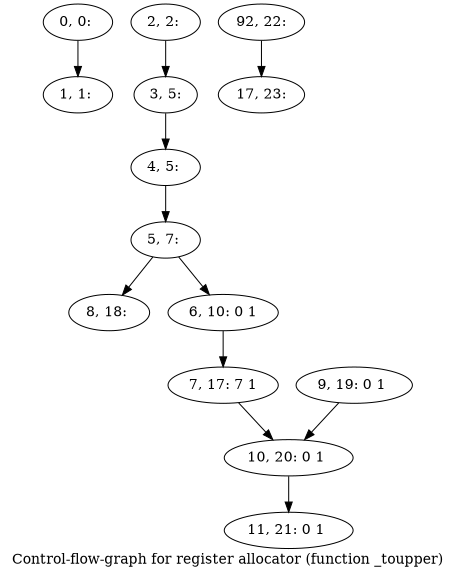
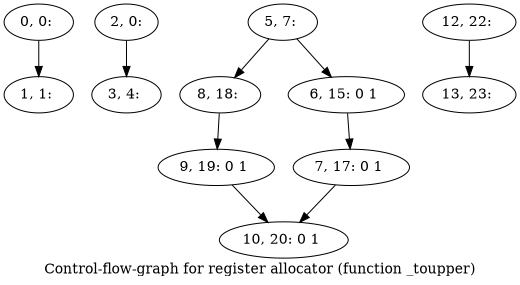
(166, 22) -> (126, 22)
(261, 22) -> (469, 22)
(166, 95) -> (126, 95)
(261, 95) -> (469, 95)
none -> (219, 126)
(166, 167) -> none
(223, 313) -> (346, 95)
(223, 385) -> (351, 167)
(289, 530) -> none
